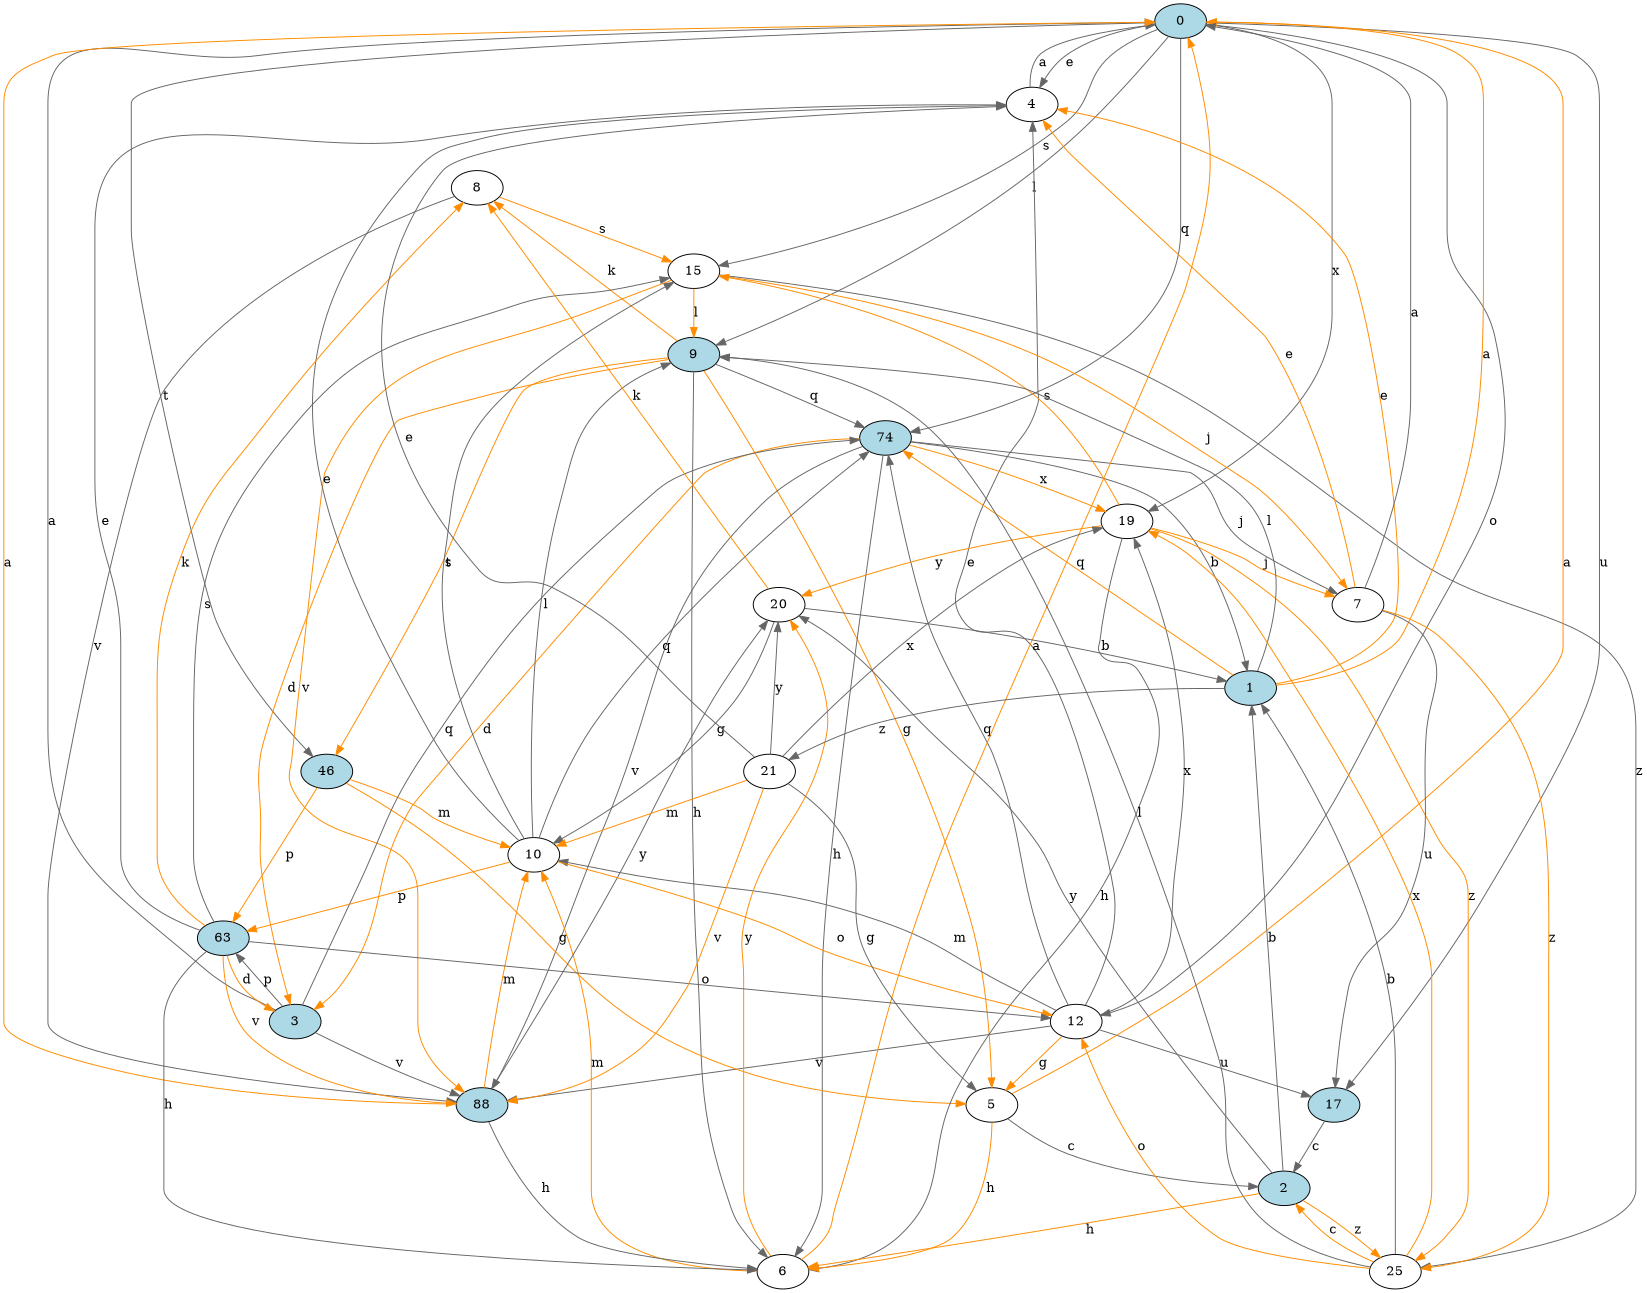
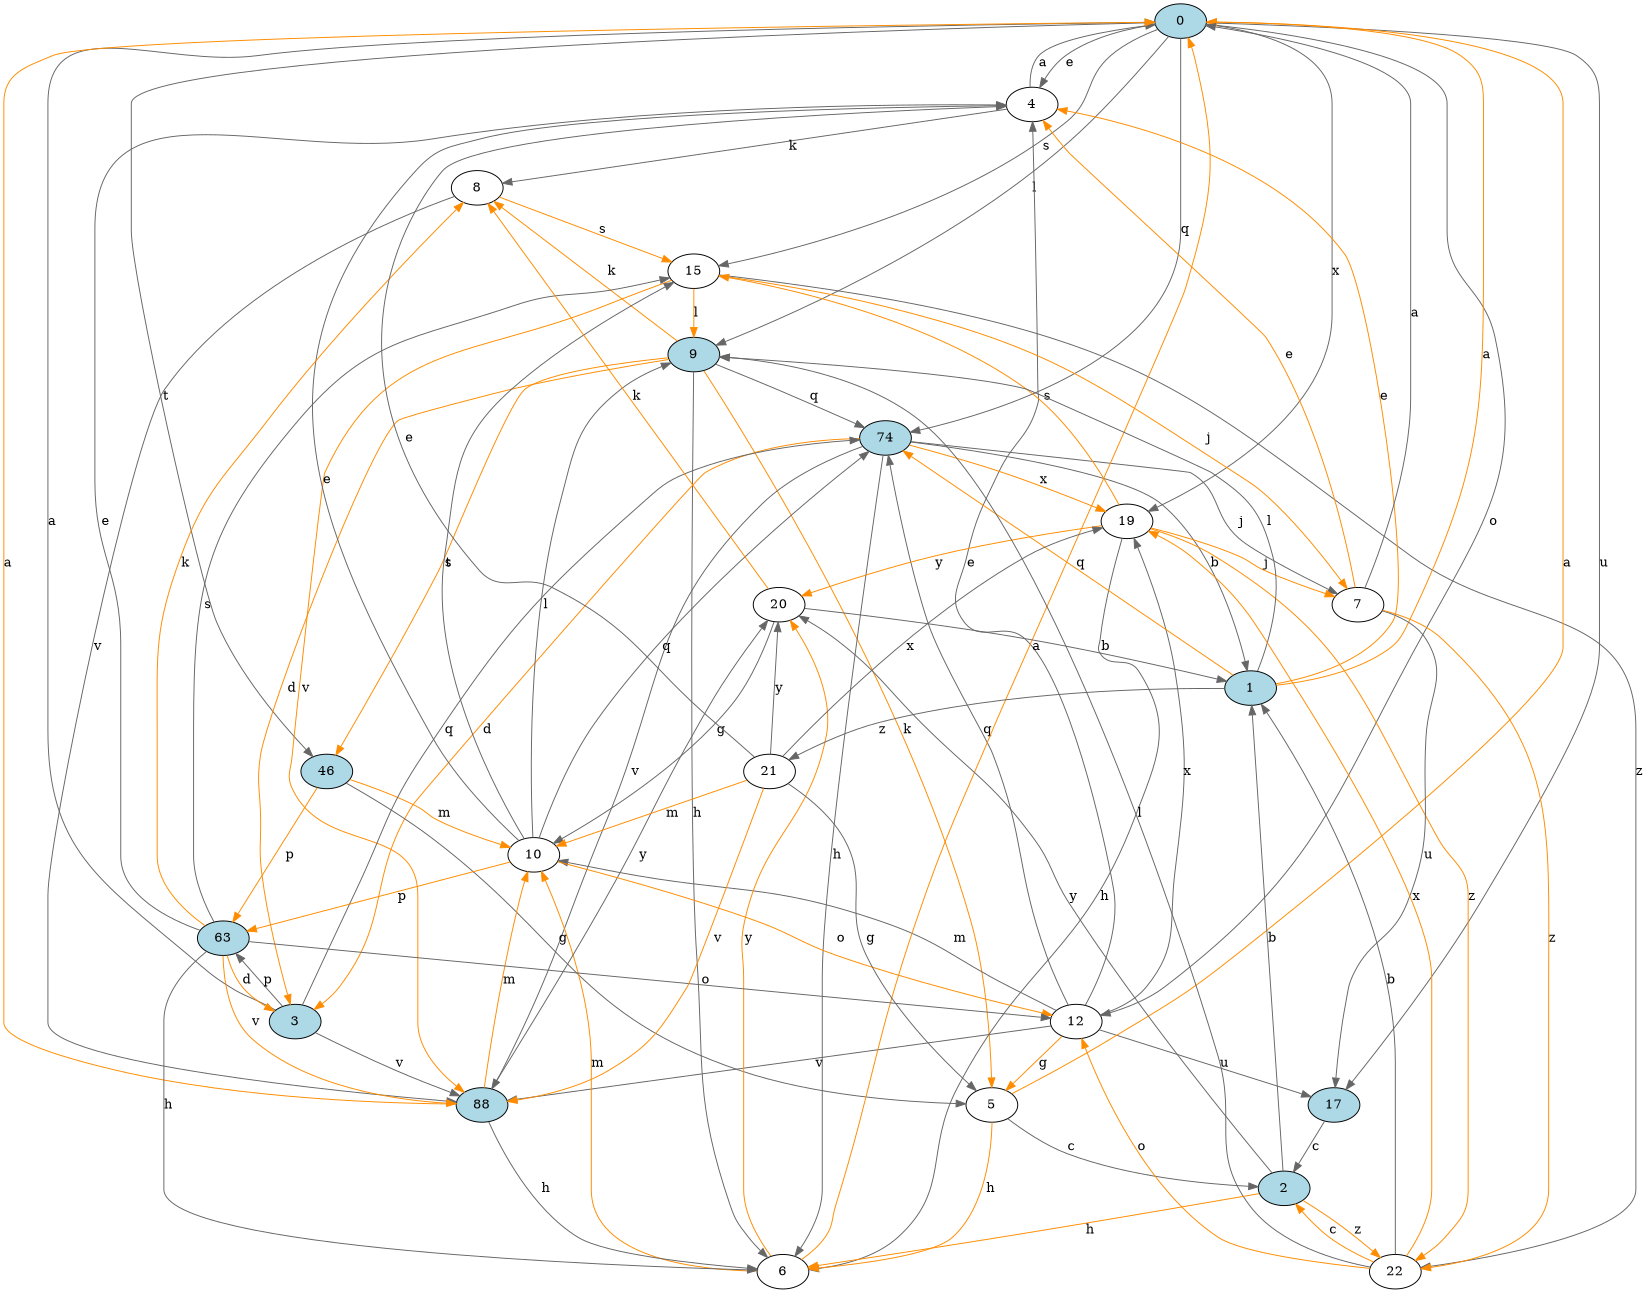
none -> (759, 145)
(908, 730) -> (908, 730)
(619, 1009) -> (619, 1009)
(1395, 1272) -> (1395, 1272)
